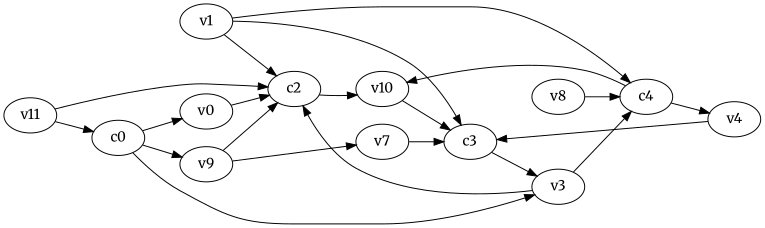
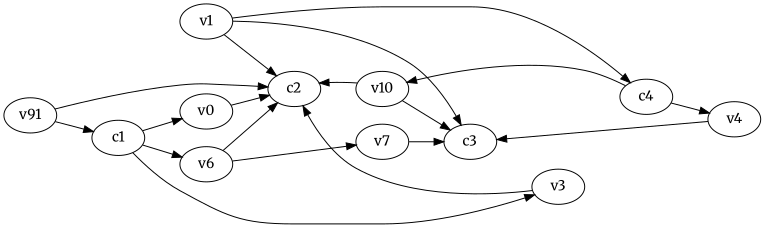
(333, 96) -> (343, 82)
(558, 97) -> none
(30, 115) -> (30, 115)
(118, 138) -> (118, 138)
(599, 145) -> none
(510, 162) -> none
(206, 164) -> (206, 164)
